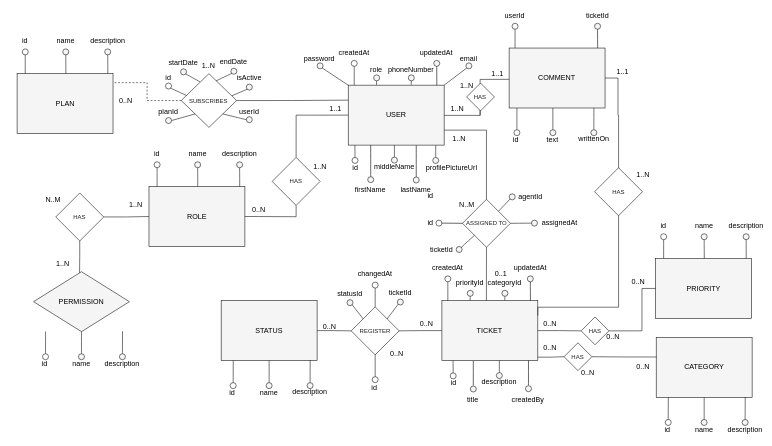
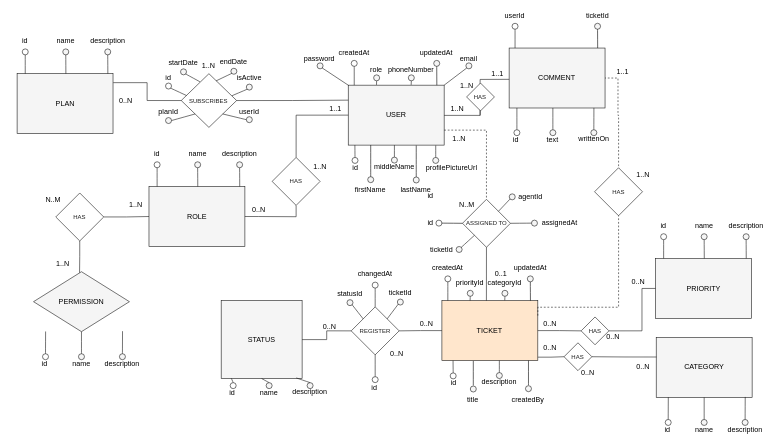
(147, 92) -> (147, 92)
(487, 143) -> (487, 143)
(619, 303) -> (619, 303)
(269, 331) -> (262, 340)
(490, 331) -> (490, 331)
